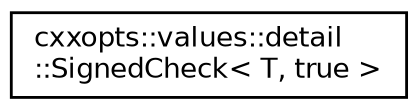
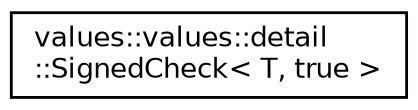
(209, 55) -> (209, 55)
